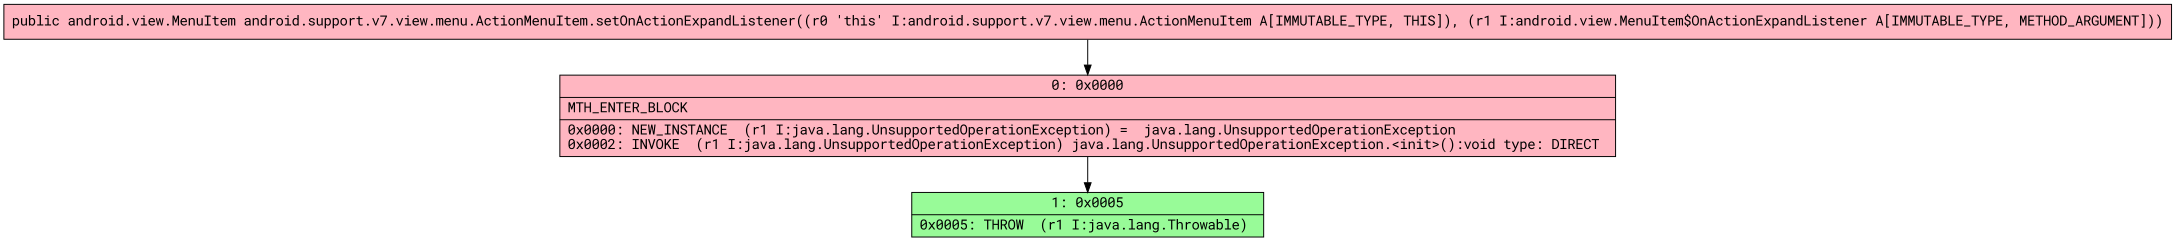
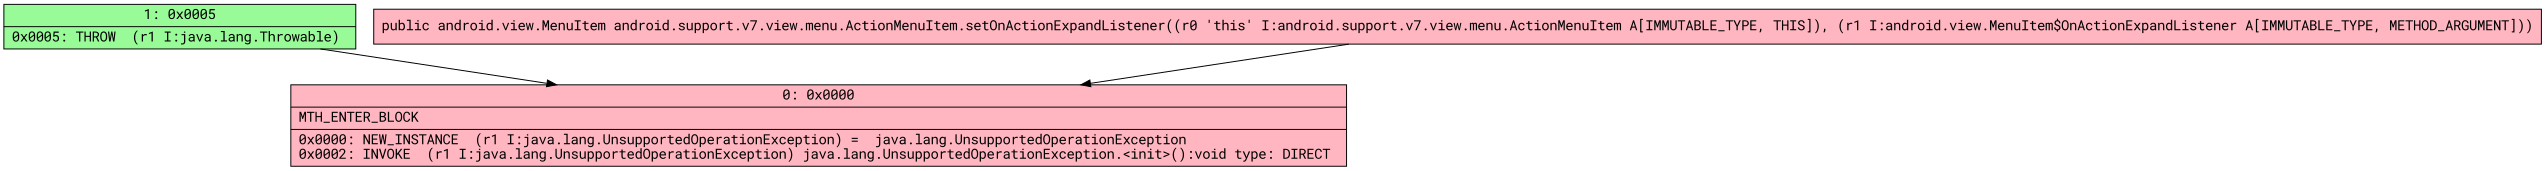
(1088, 170) -> (434, 66)
